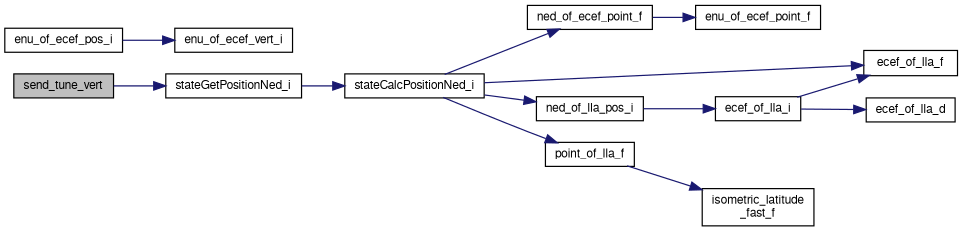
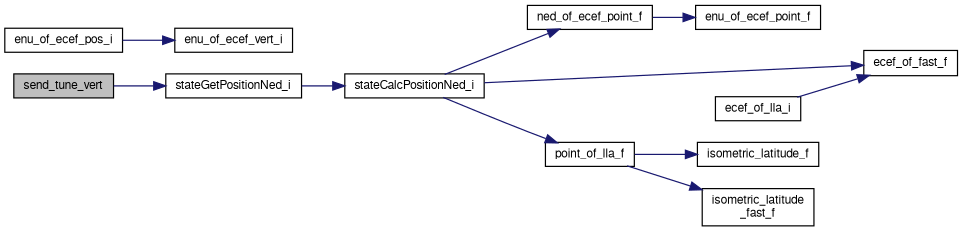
(911, 63) -> (911, 63)
(590, 109) -> none
(911, 110) -> none
none -> (758, 154)
